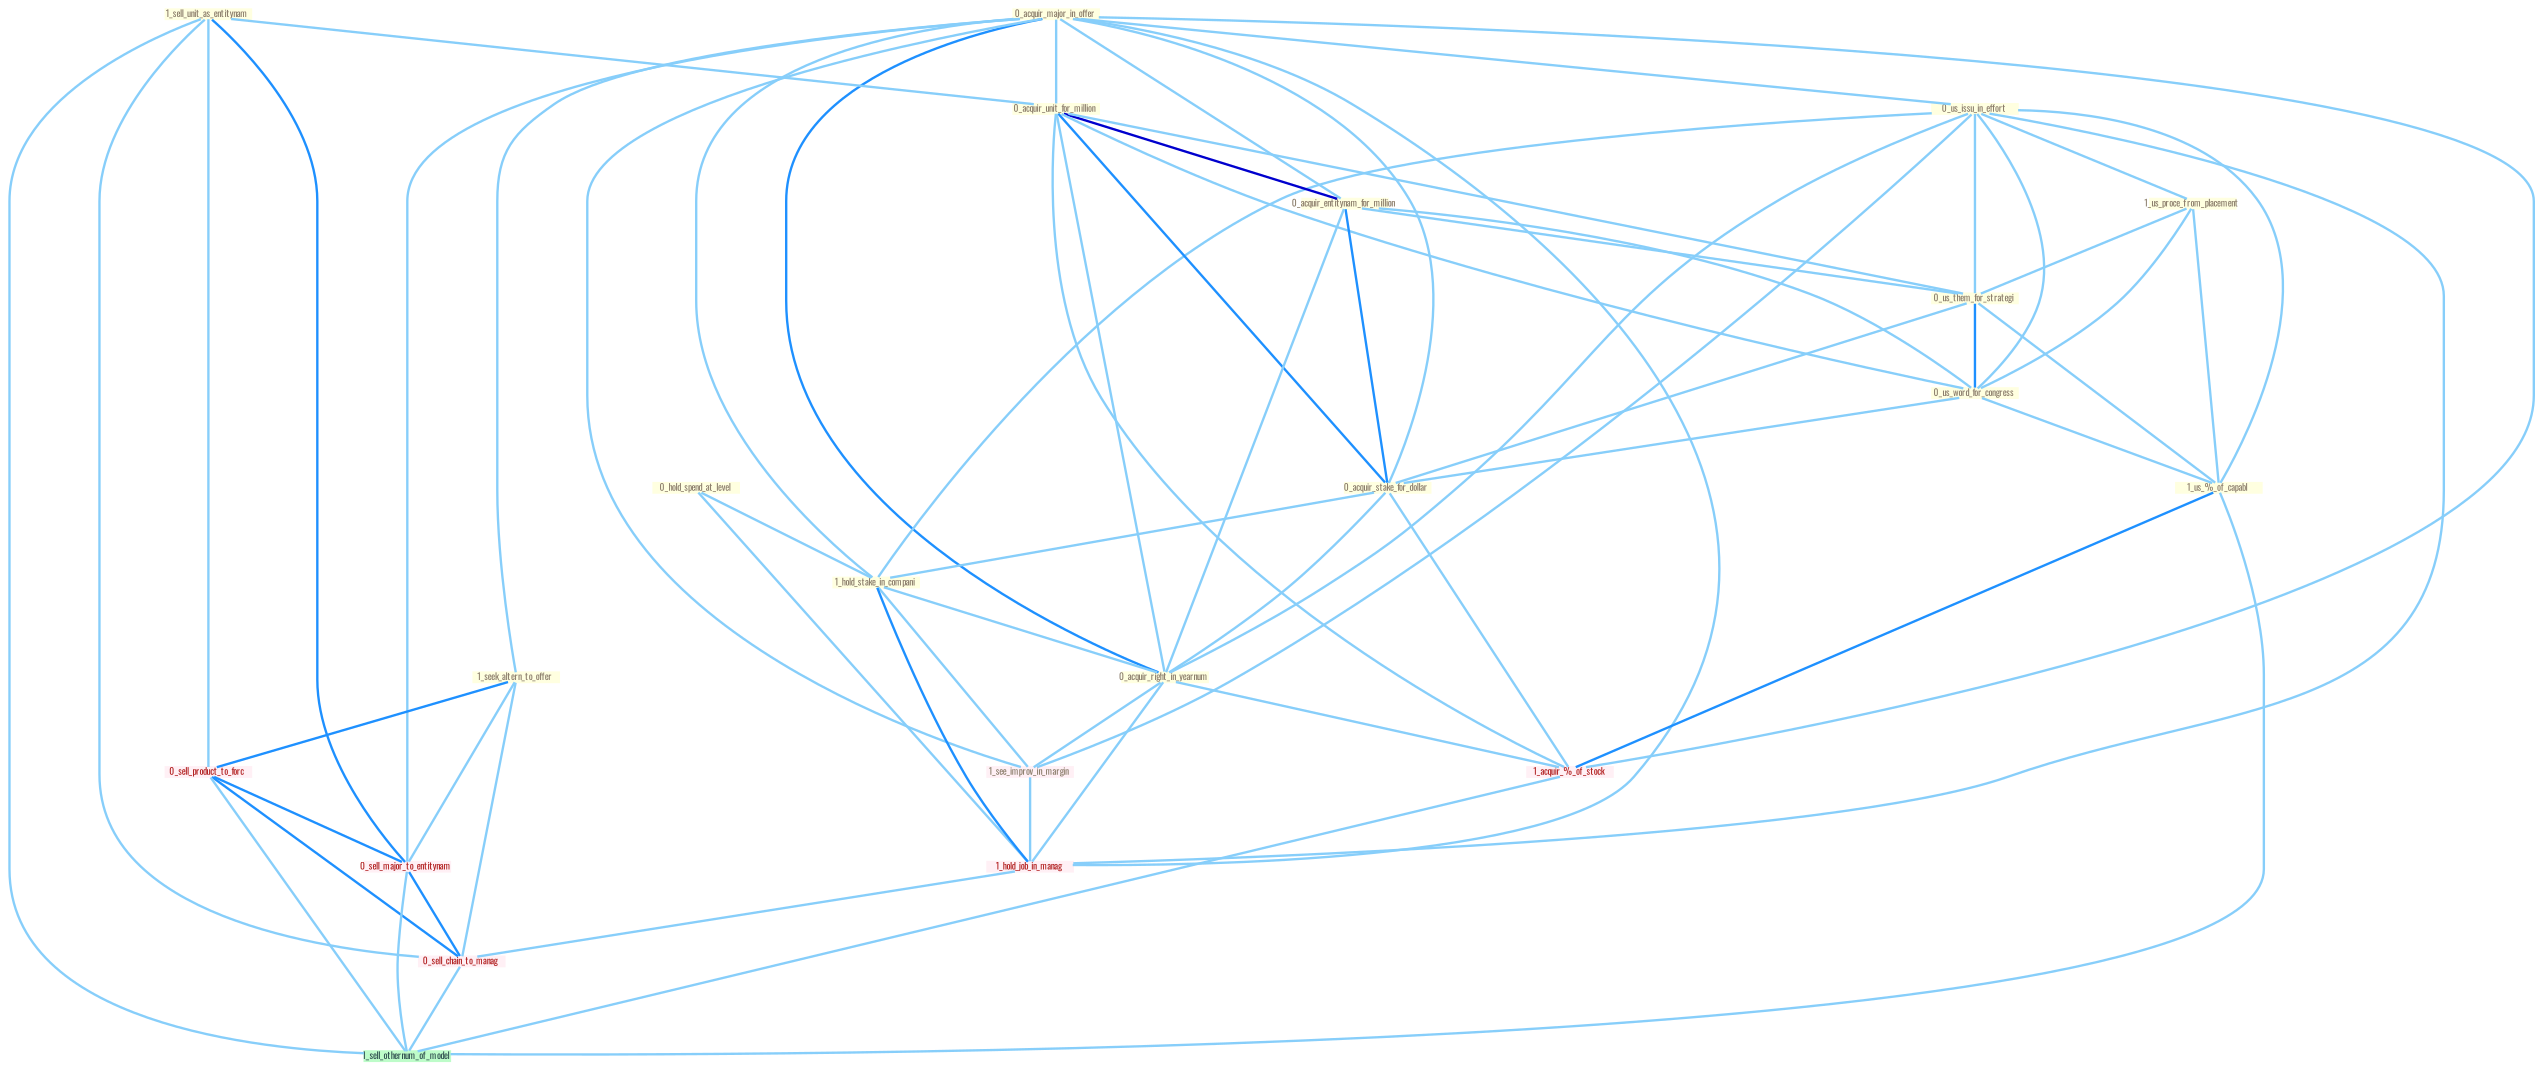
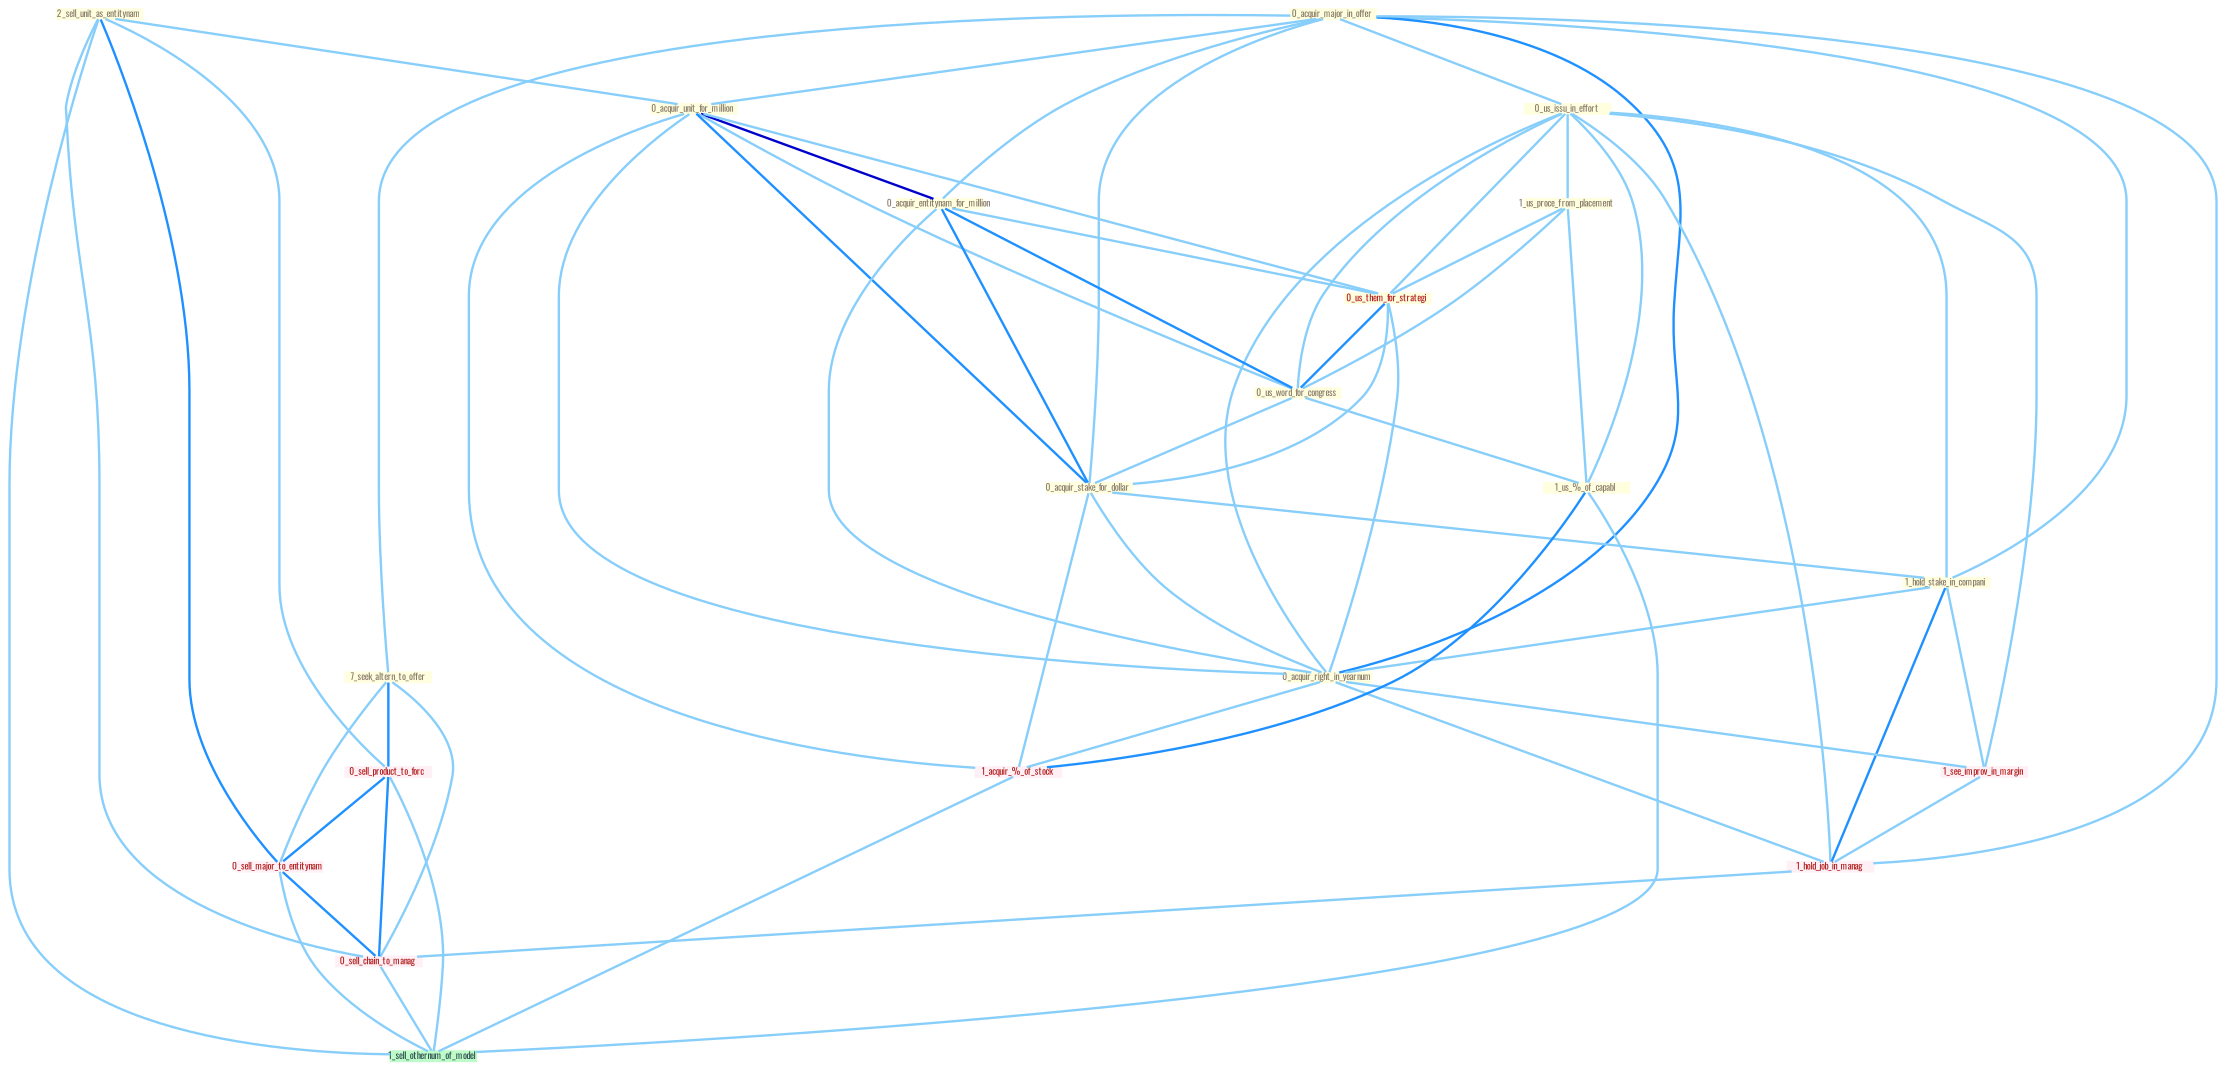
(208, 14) -> (99, 14)
(2446, 140) -> none
(408, 200) -> none
(1809, 293) -> (1119, 298)
(1975, 298) -> (1388, 298)
(587, 349) -> none
(2097, 393) -> (1381, 490)
(696, 488) -> none
(516, 677) -> (388, 677)
(1030, 772) -> (1984, 772)
